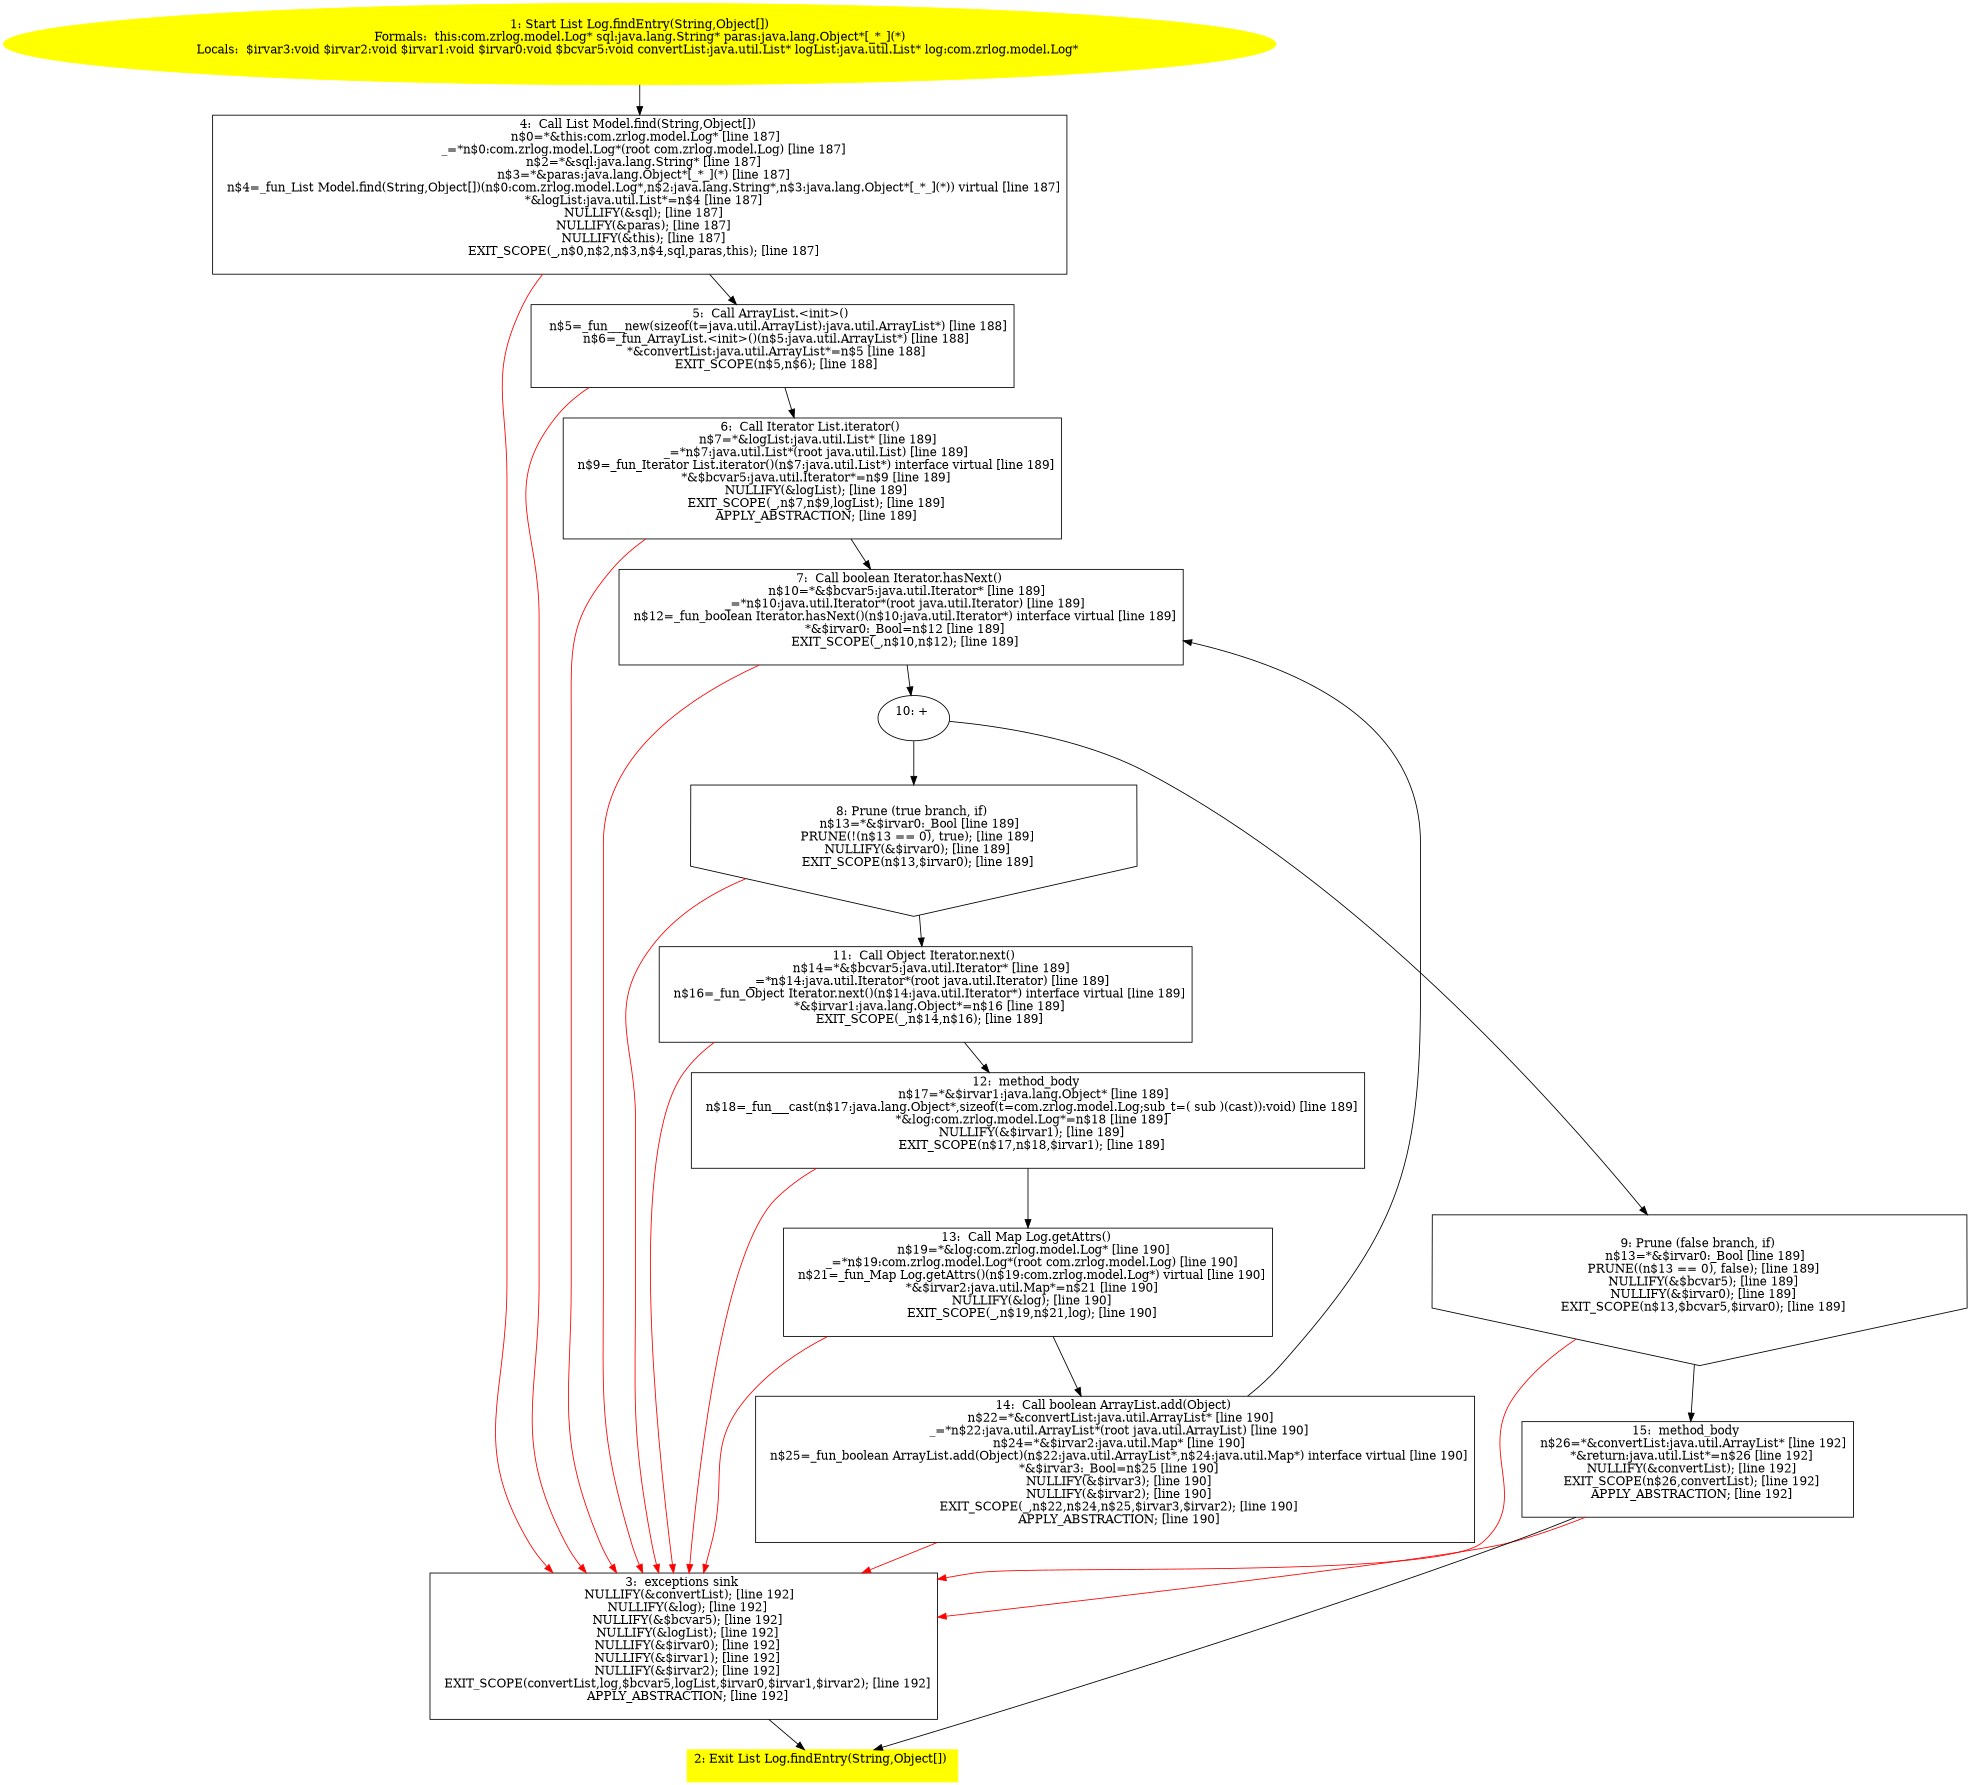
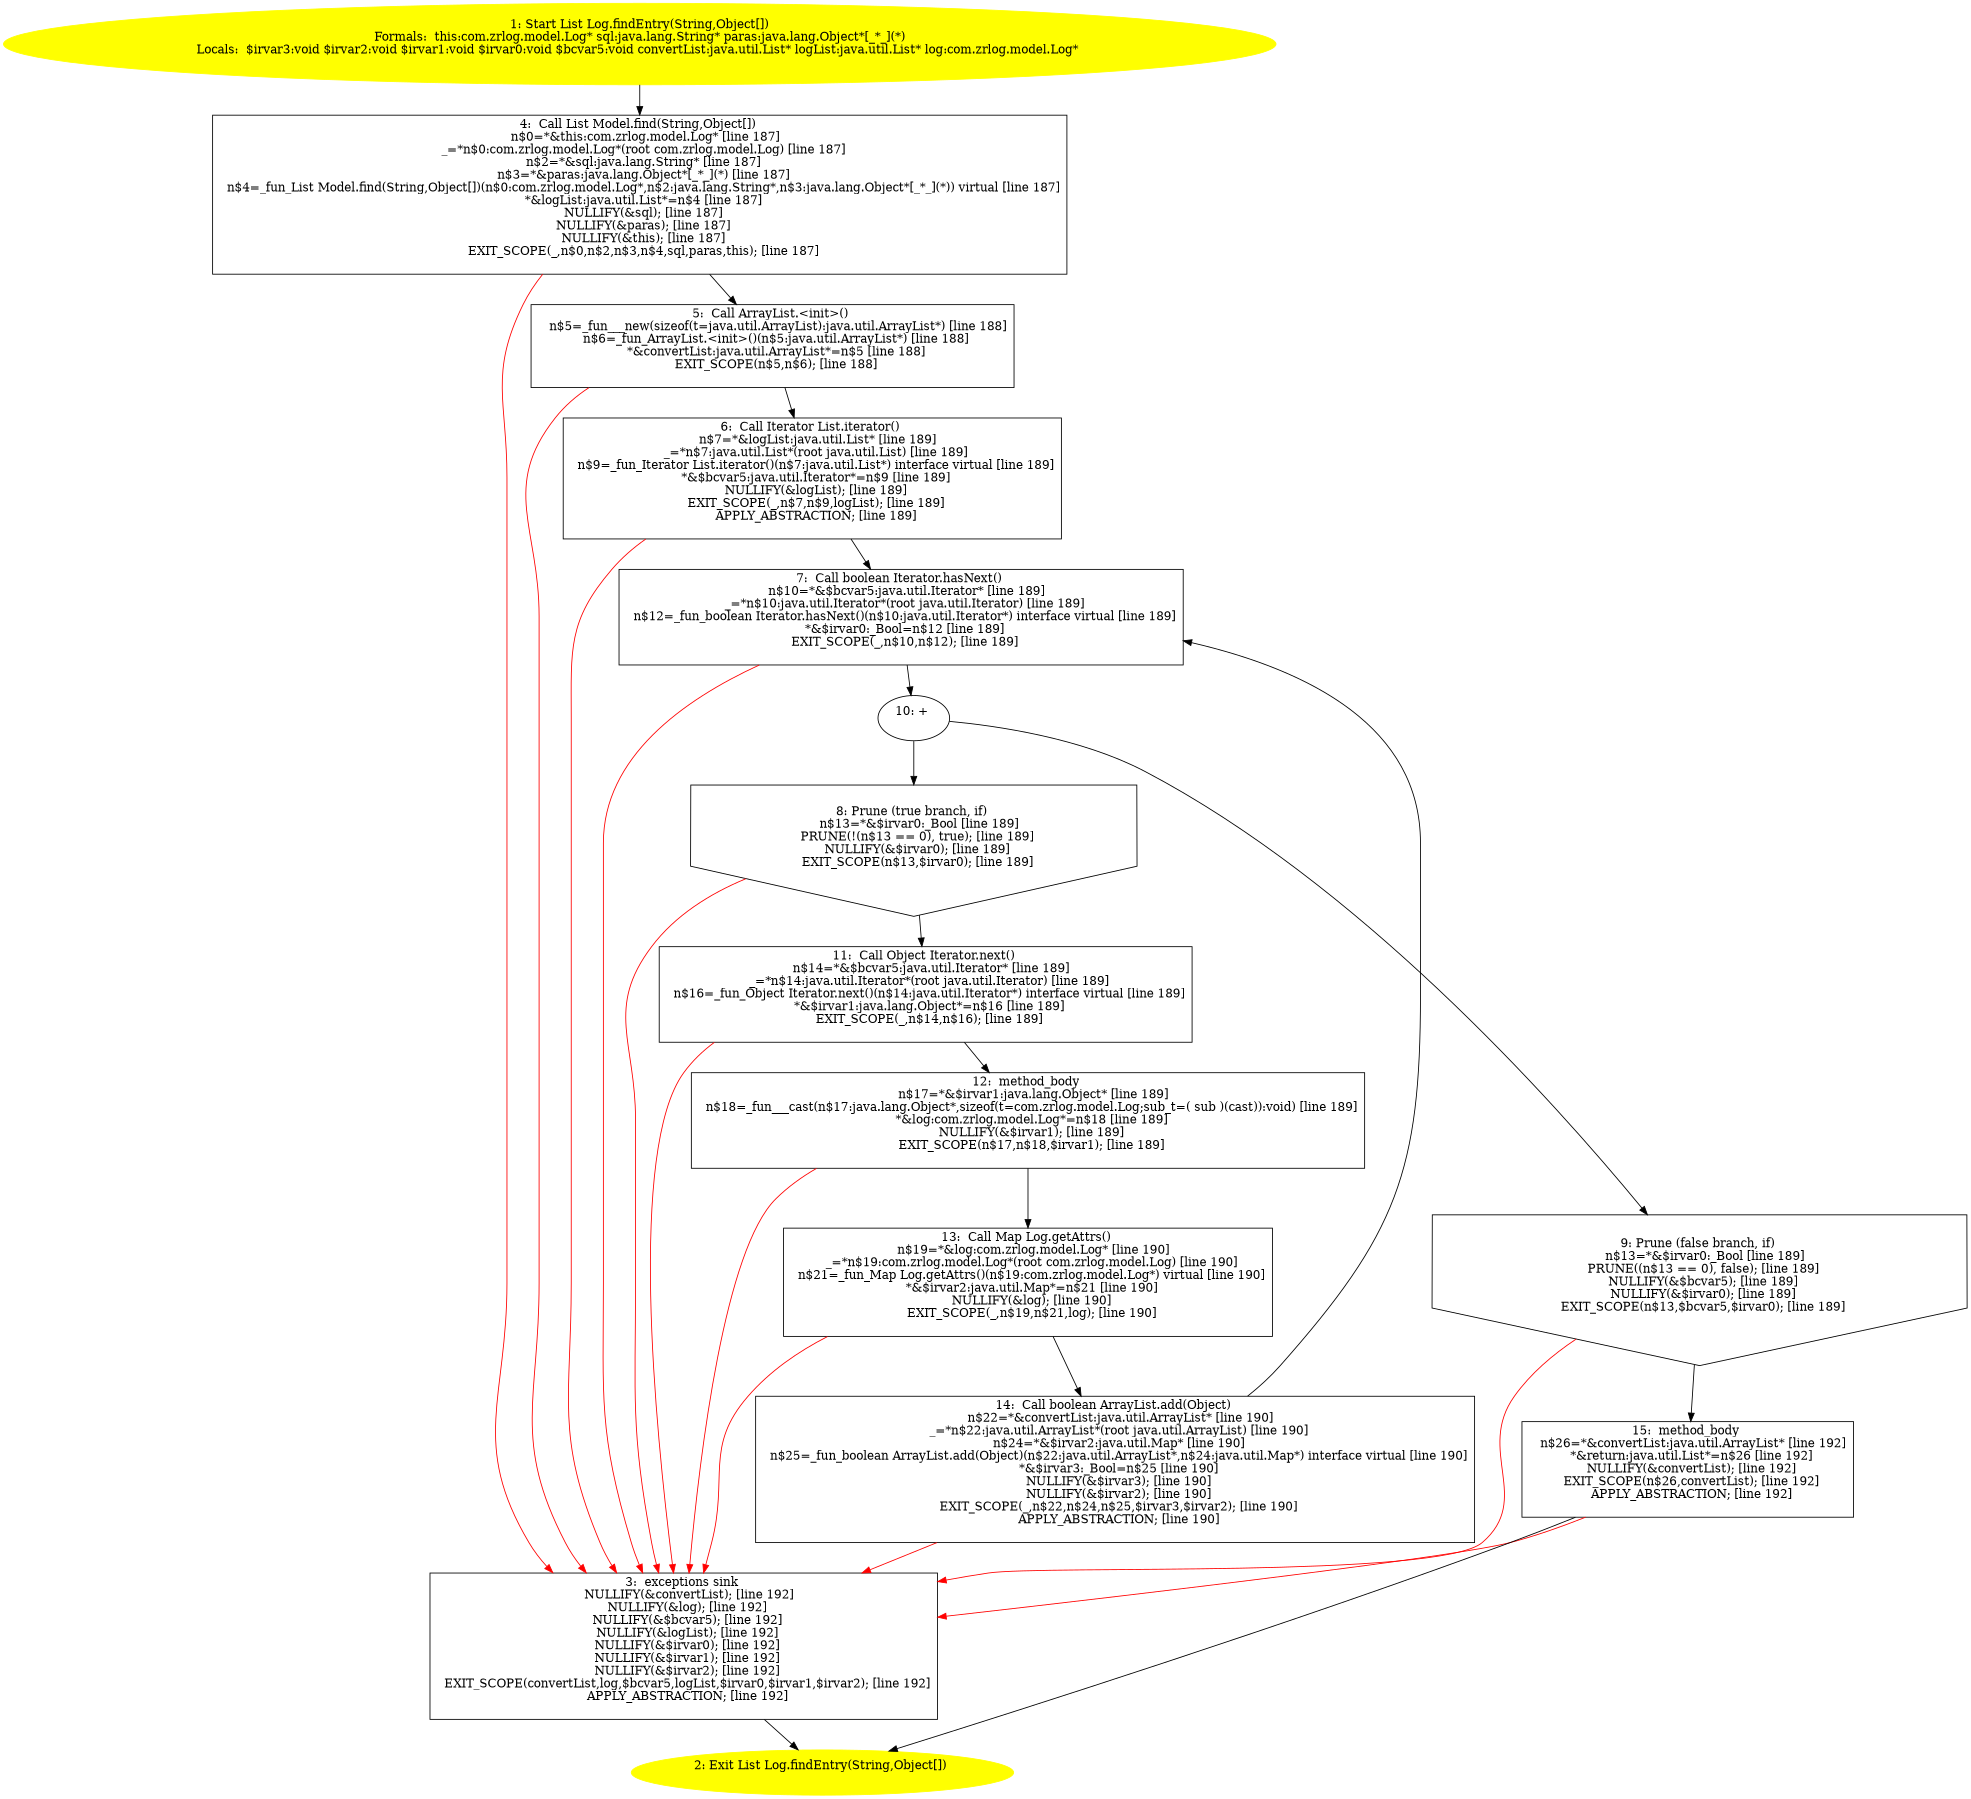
(822, 1766) -> (822, 1773)
